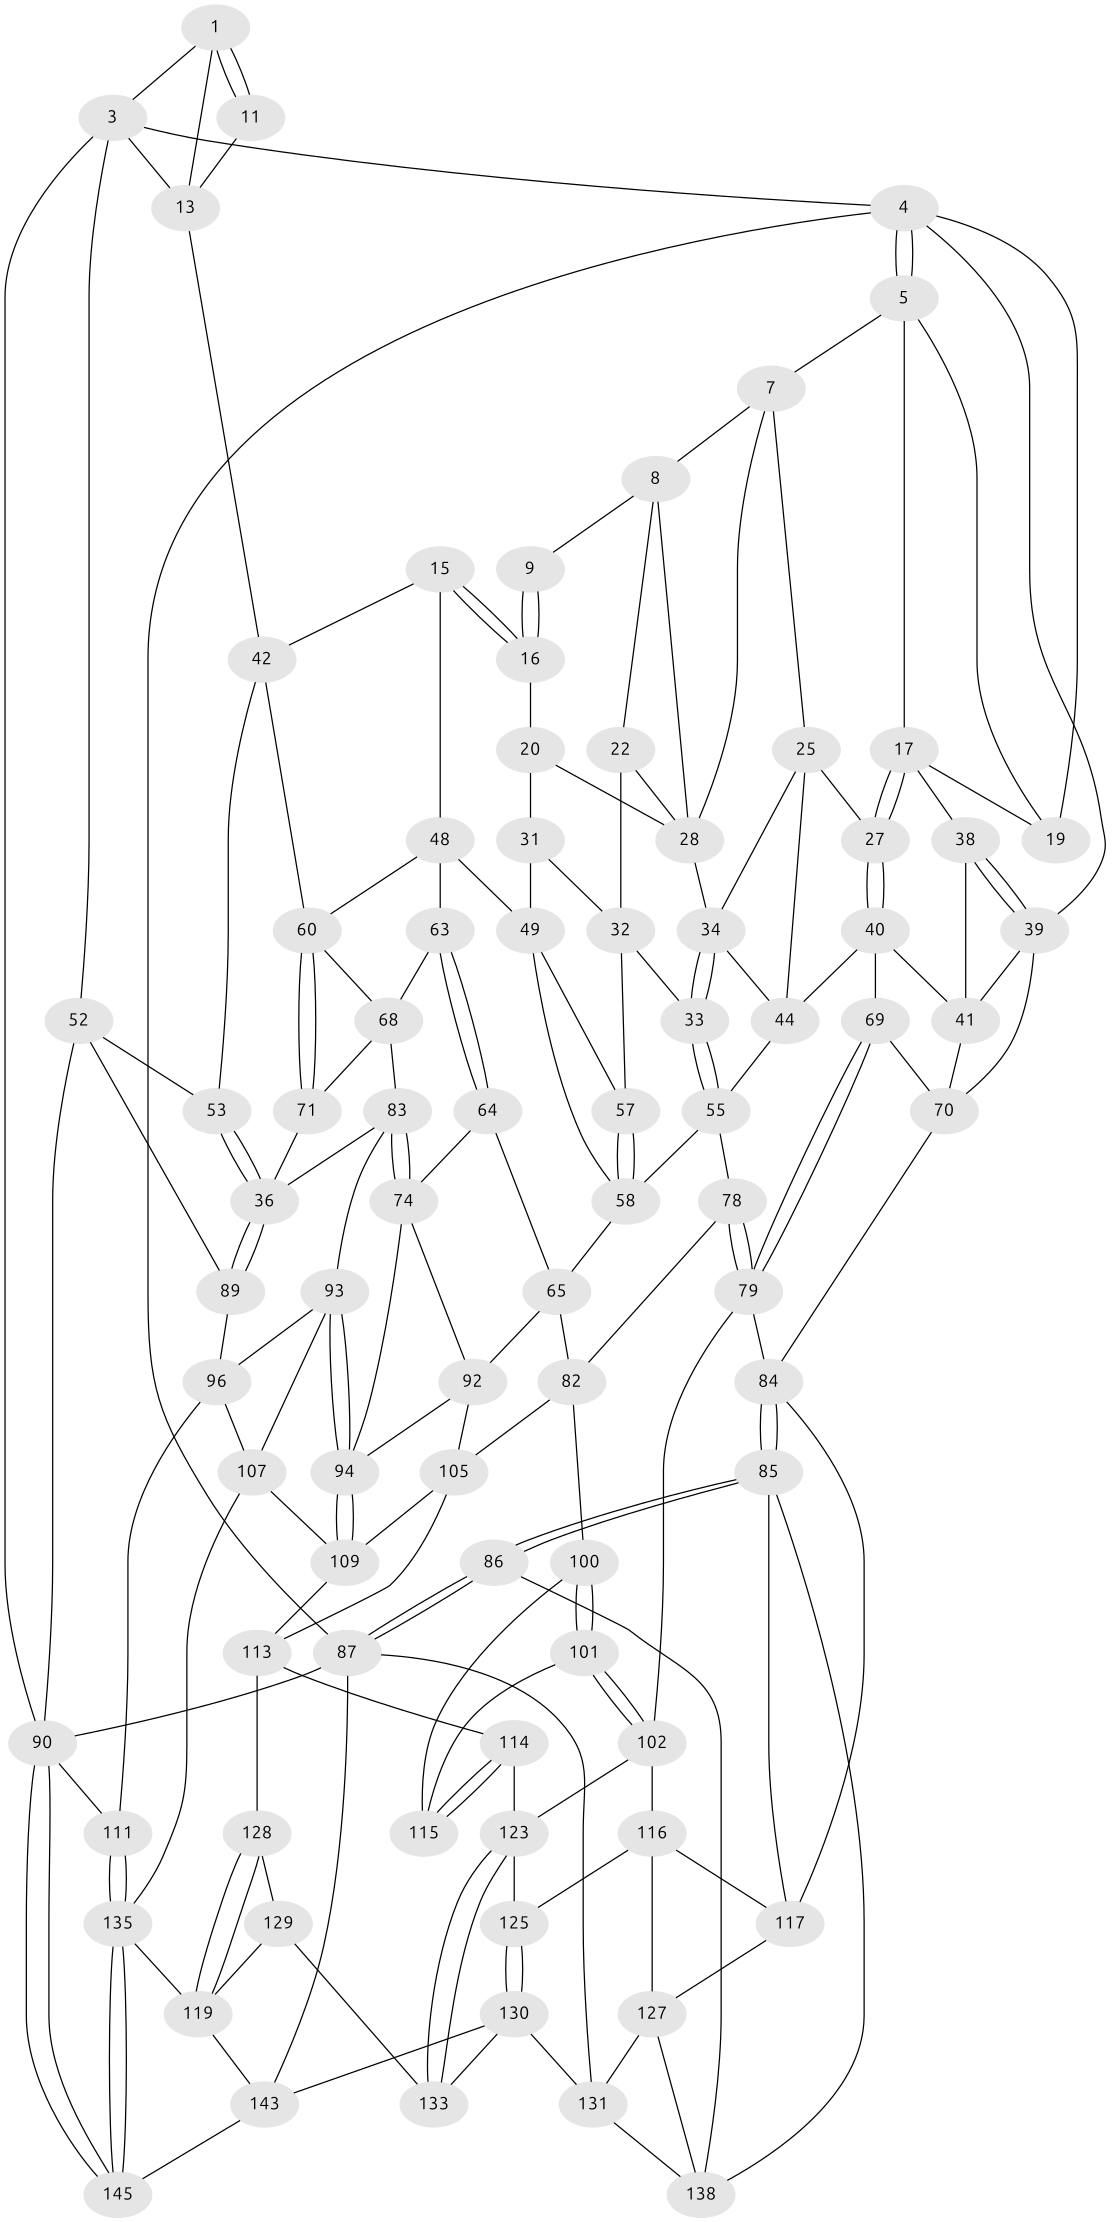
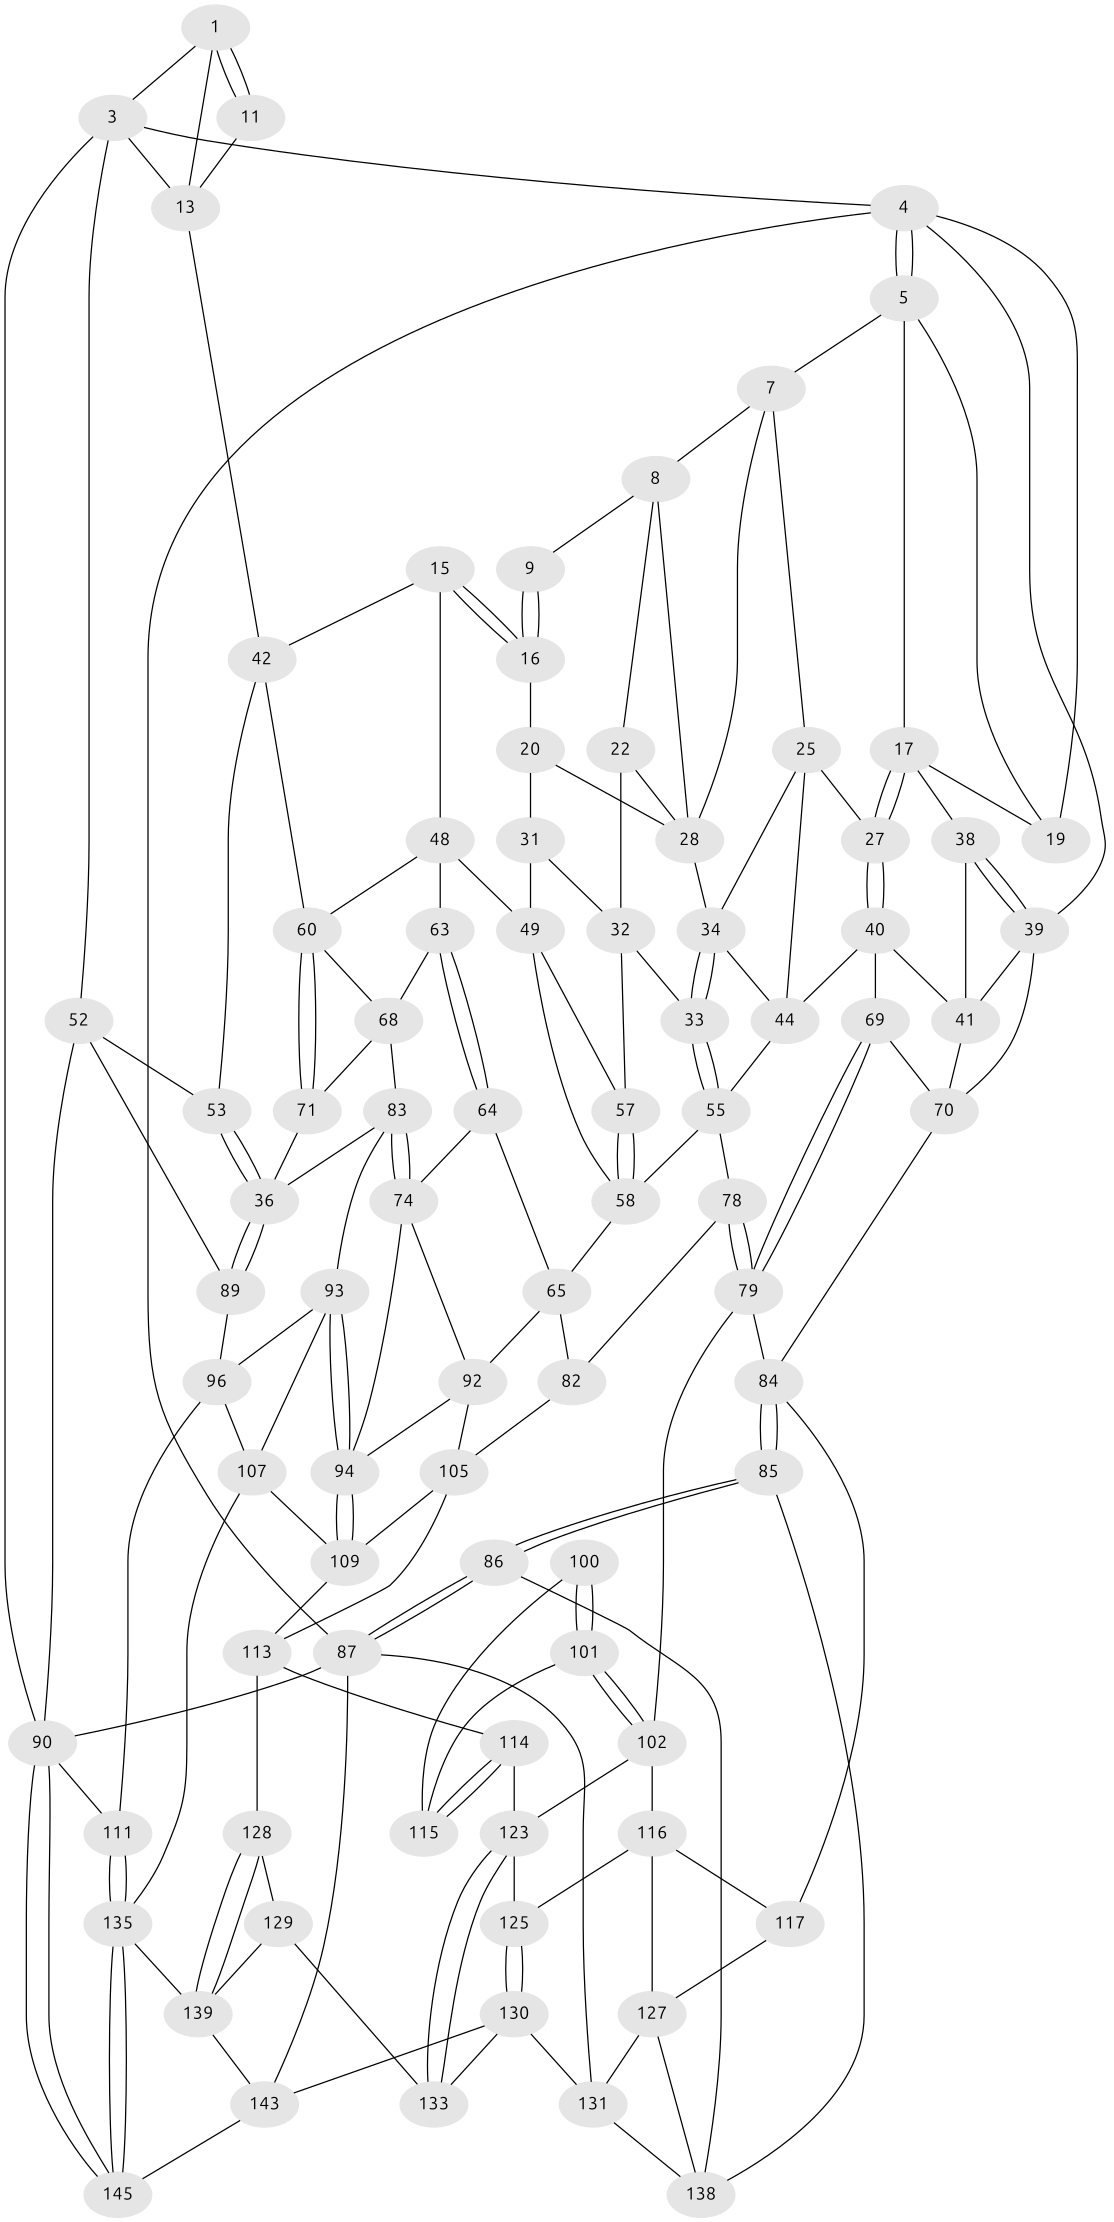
(578, 1472) -> none
(769, 1699) -> none
(198, 2014) -> (198, 2014)
